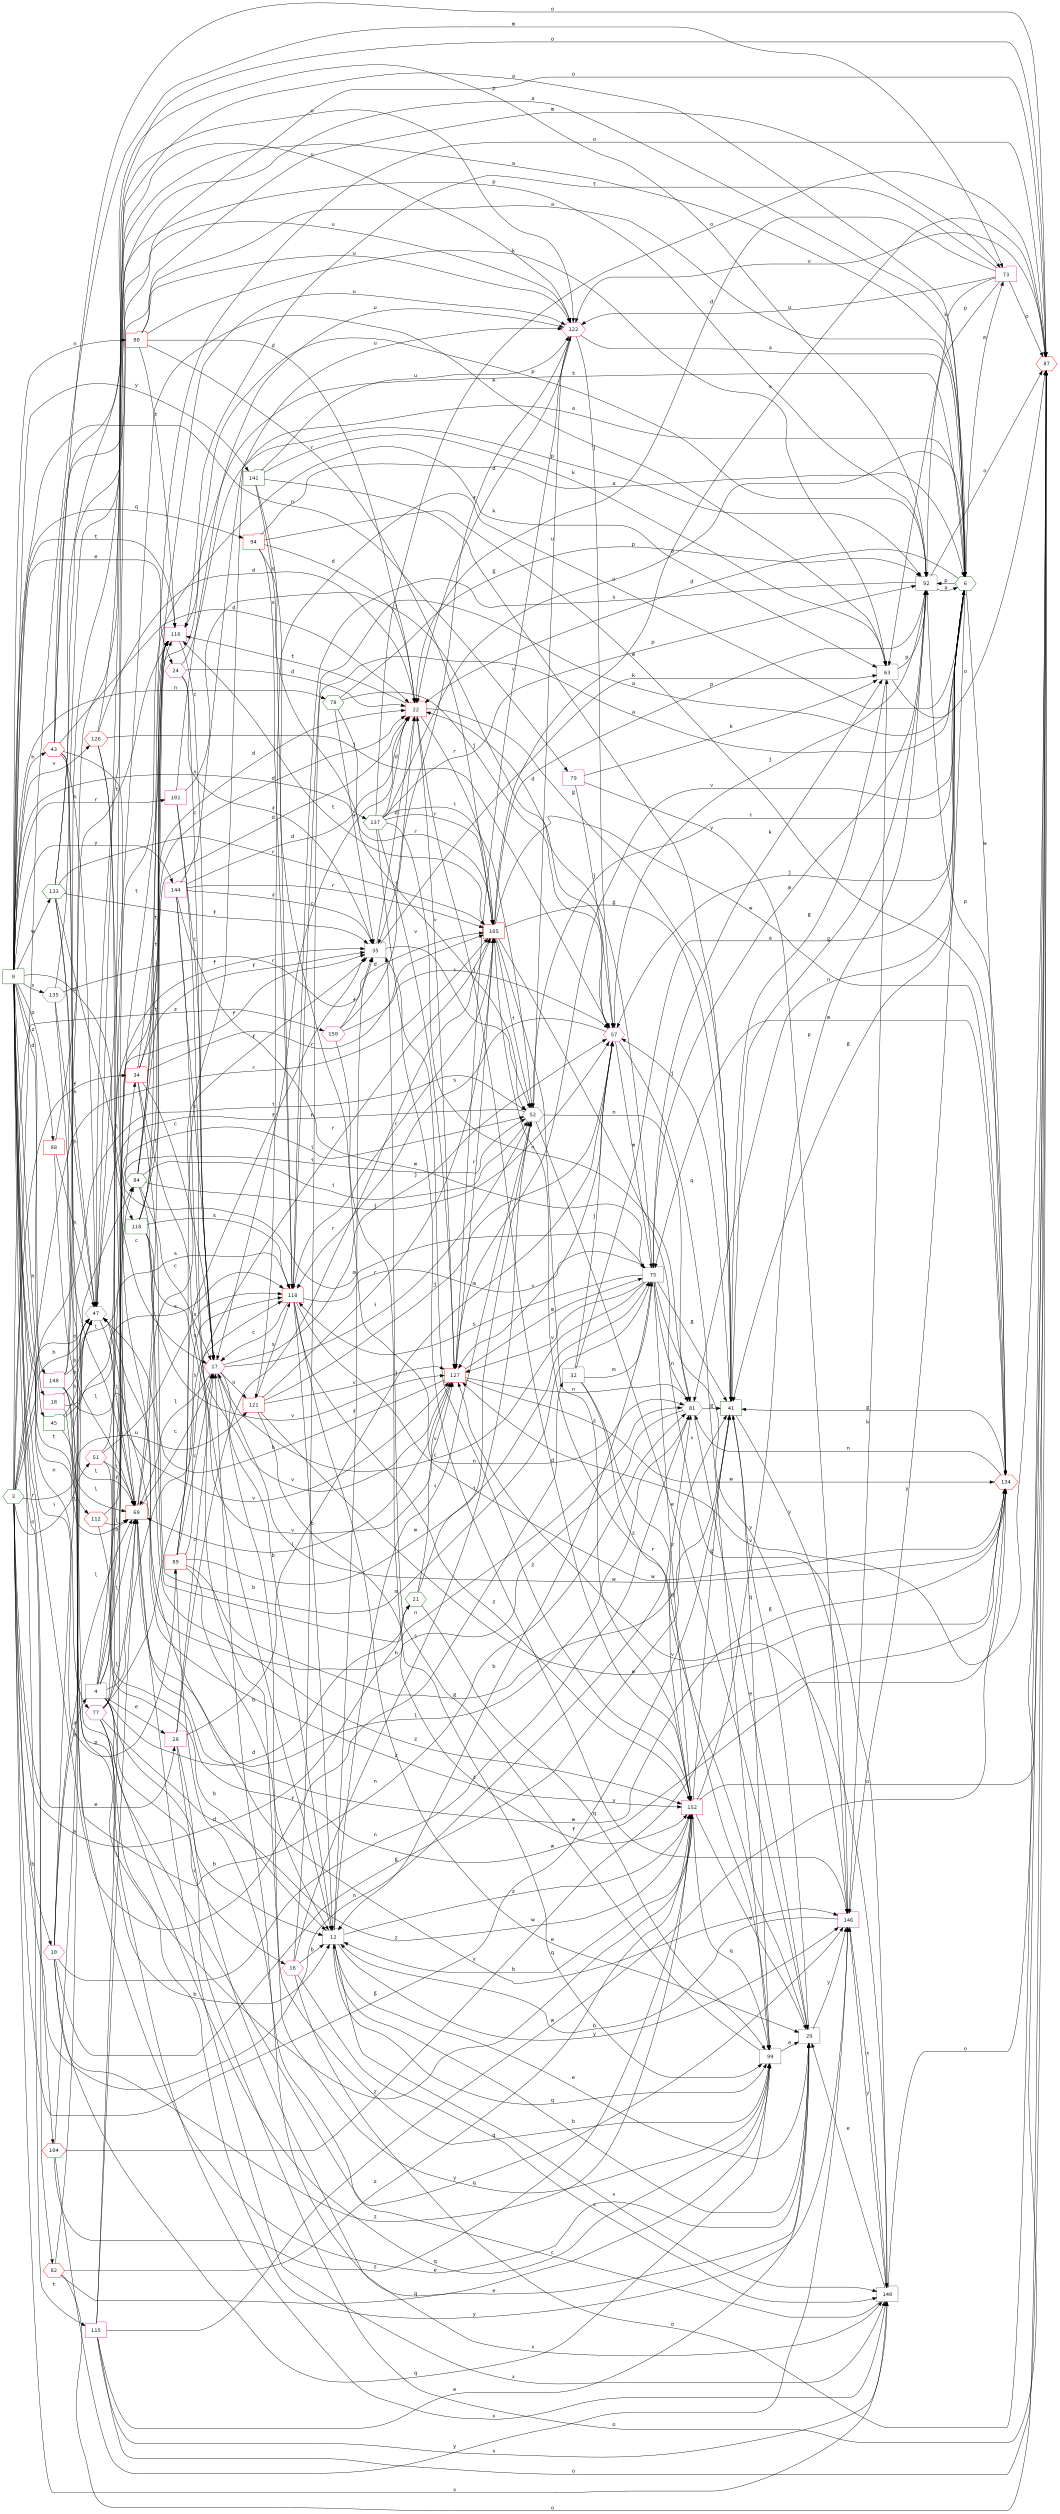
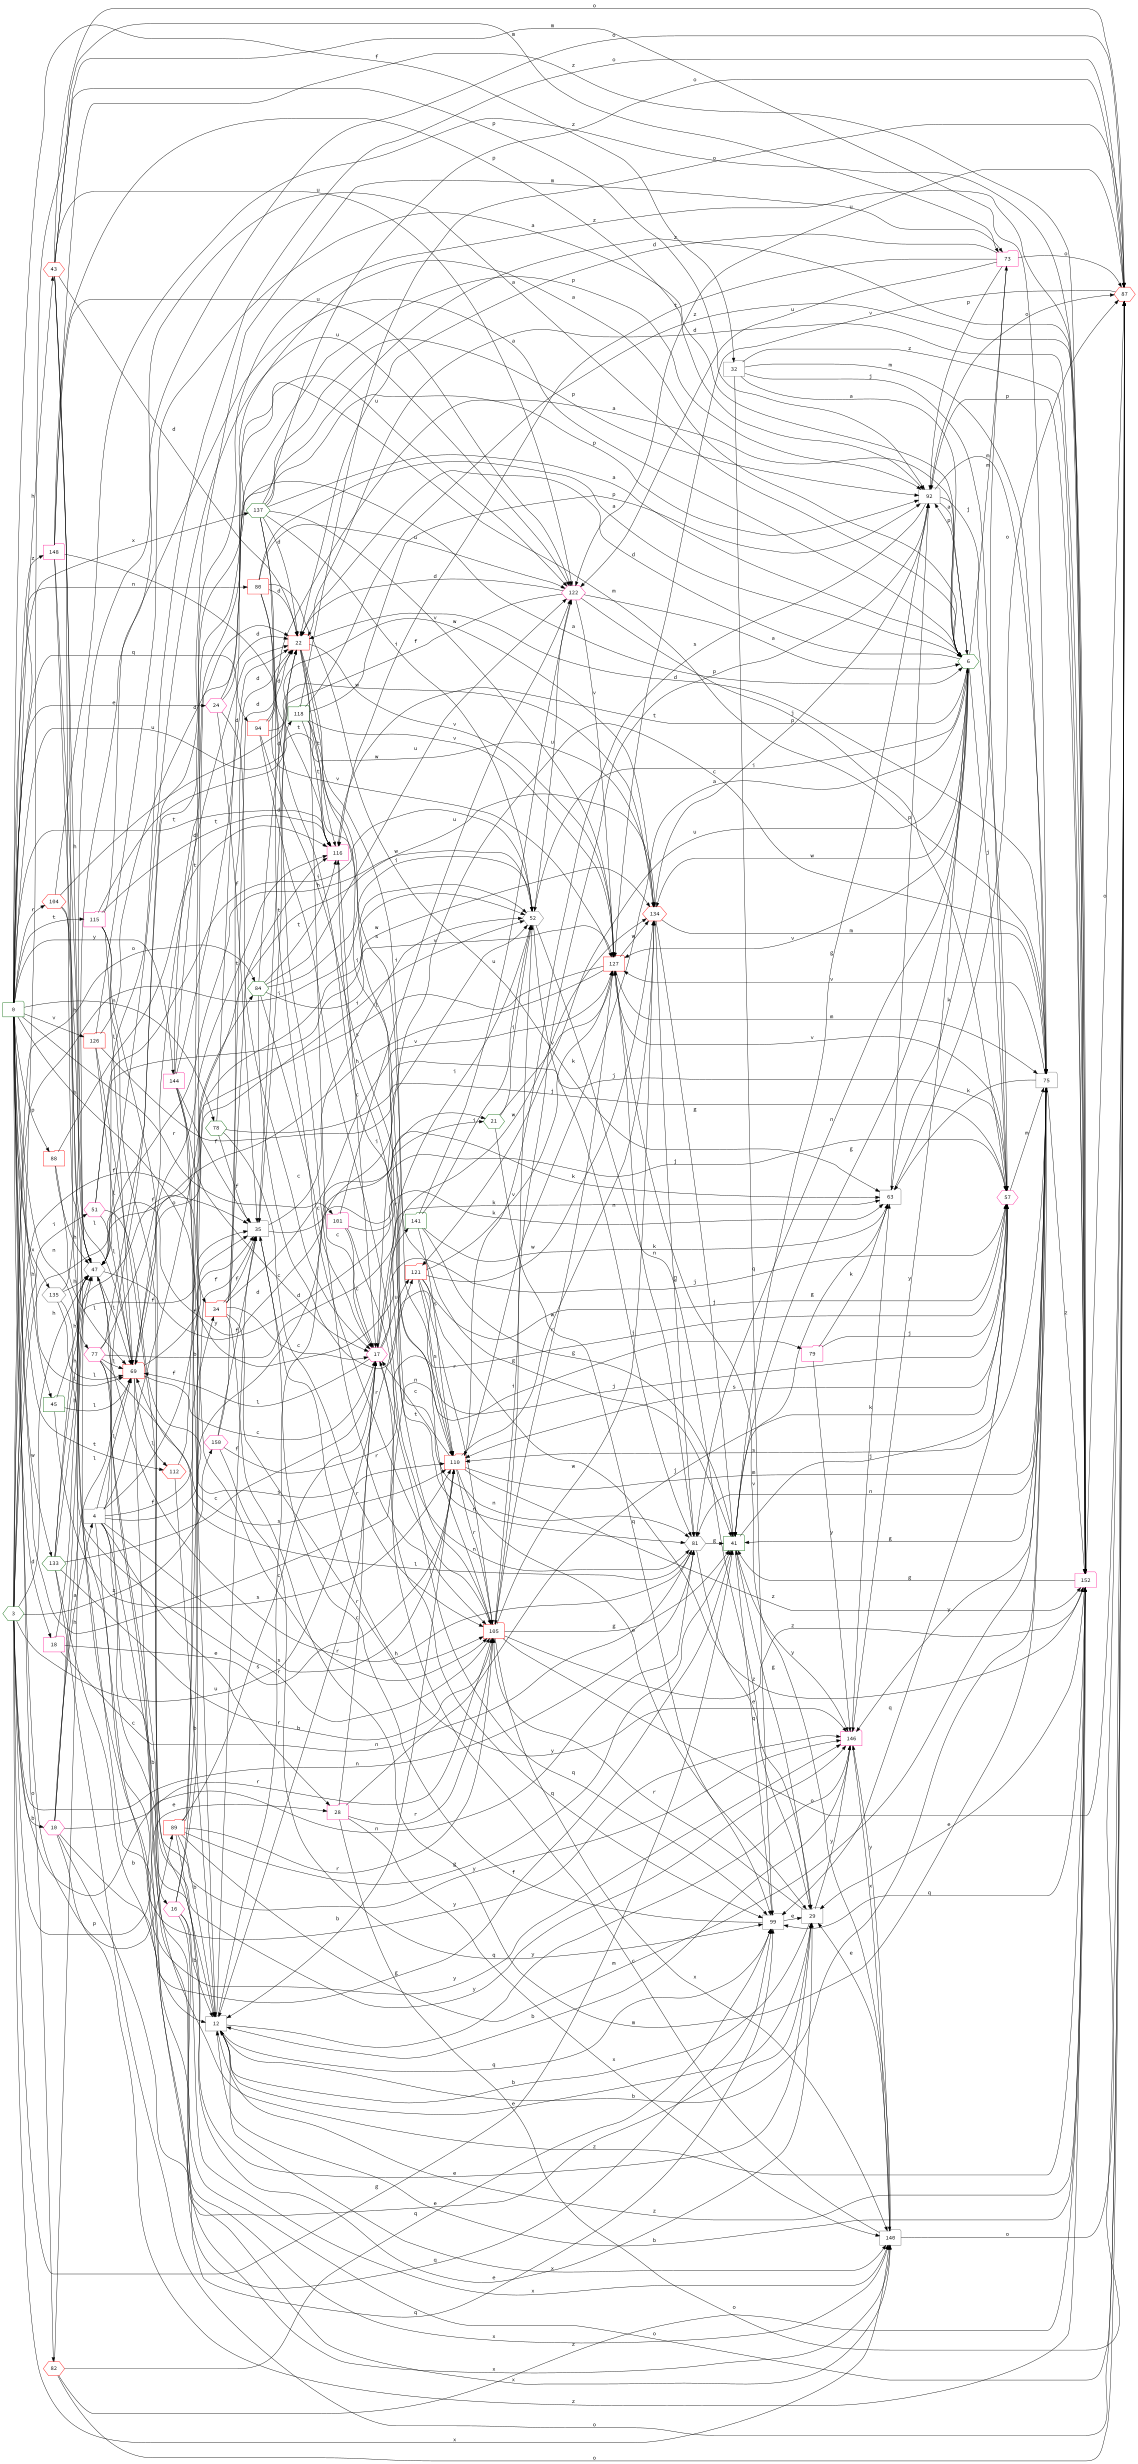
(96, 739) -> (94, 1041)
(115, 1525) -> (142, 1424)
